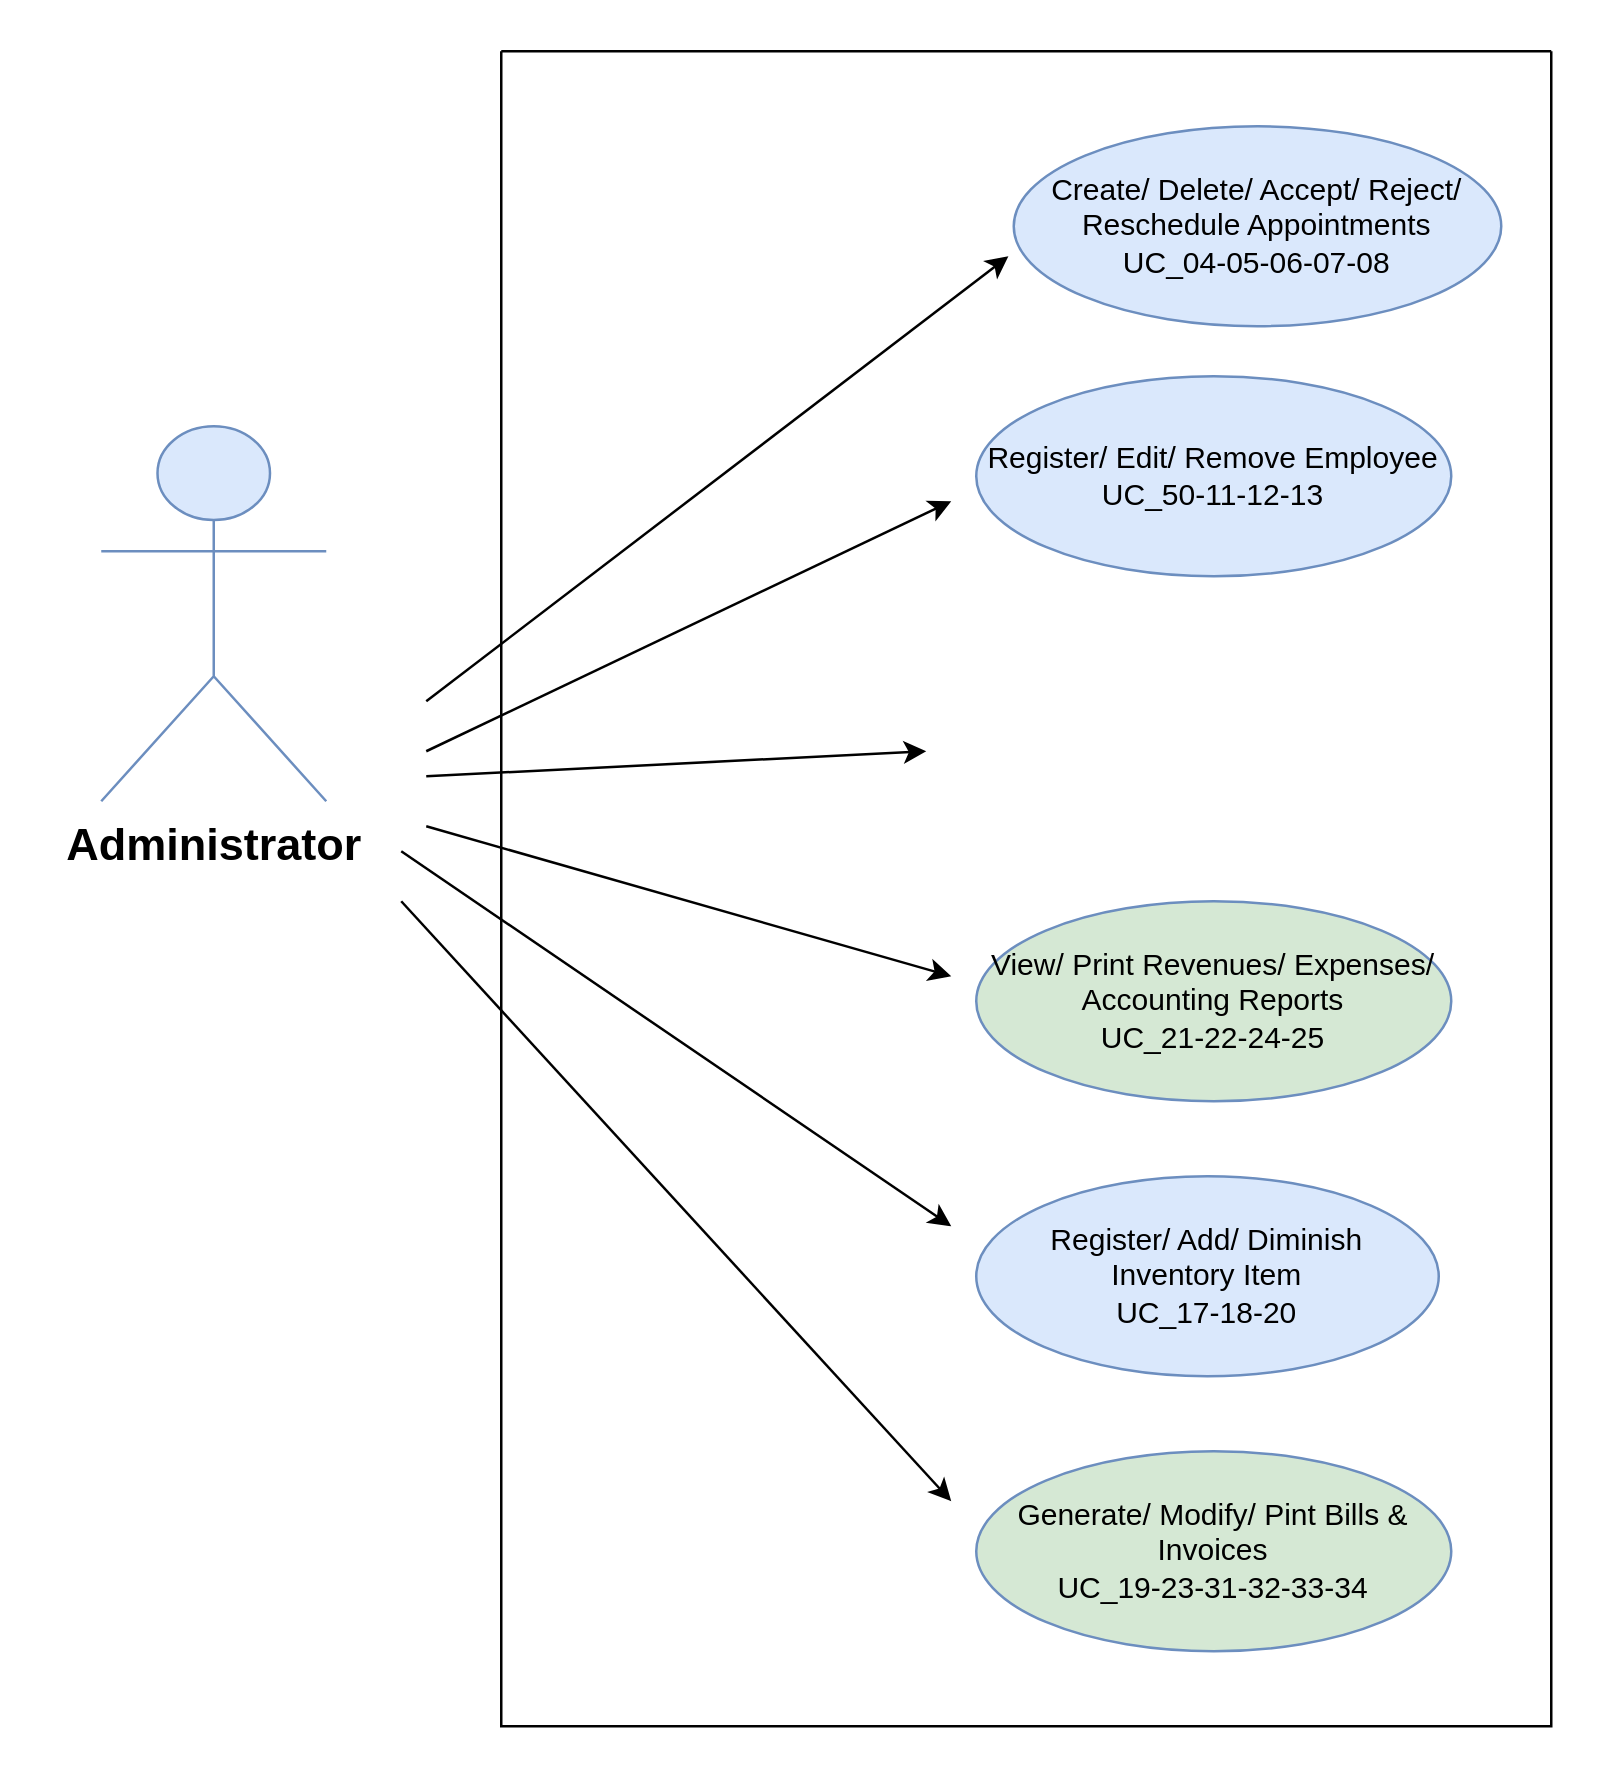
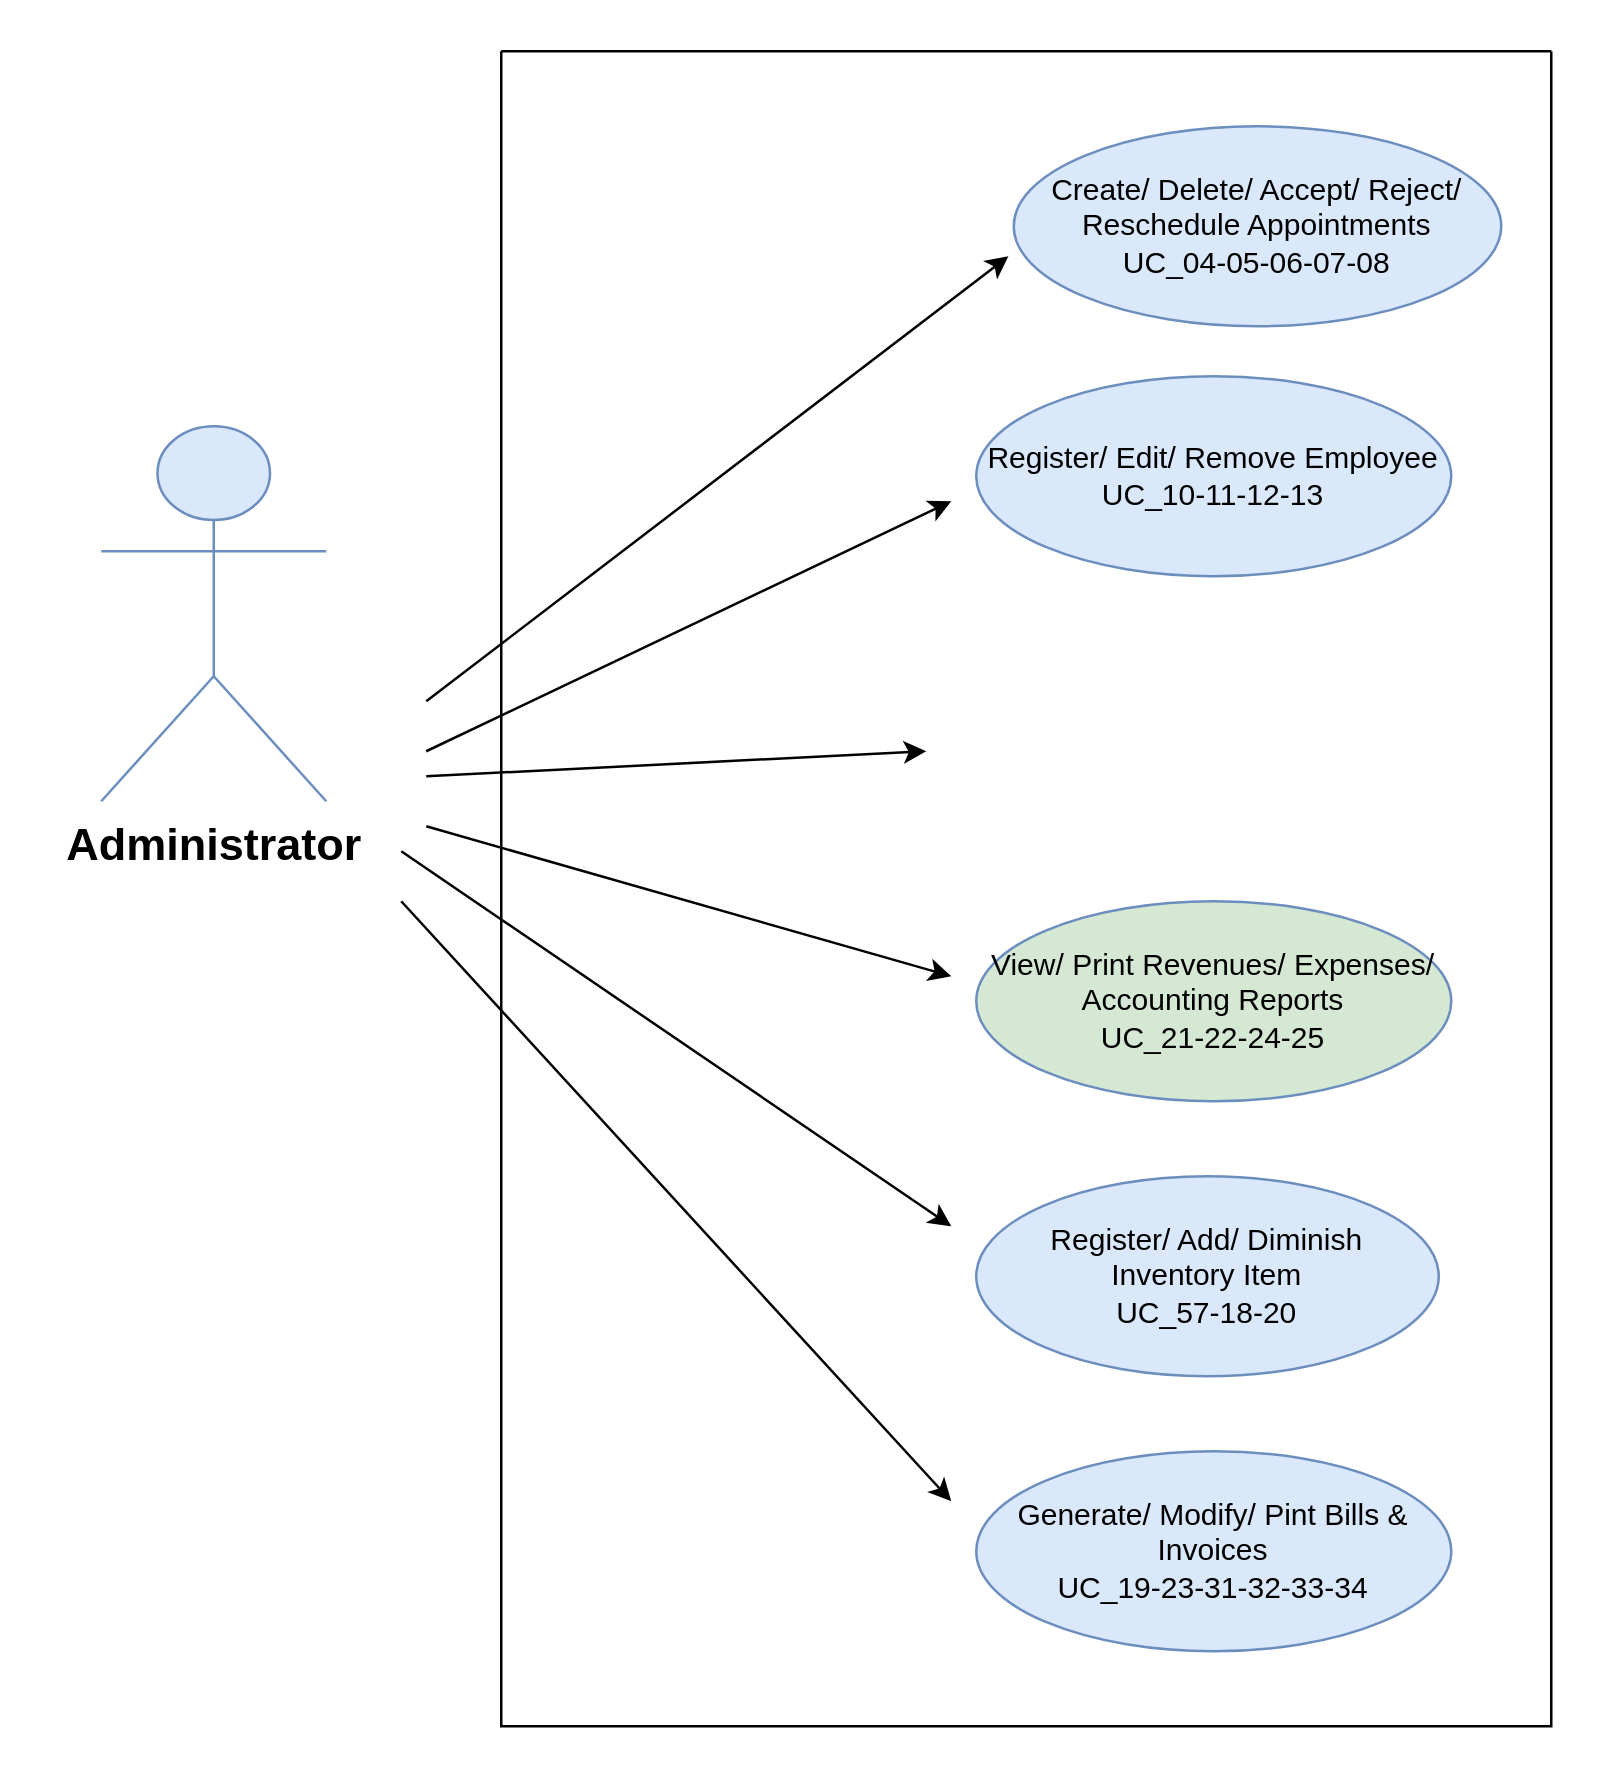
(1214, 476) -> (1214, 476)
(1208, 1276) -> (1208, 1276)
(1214, 1551) -> (1214, 1551)
